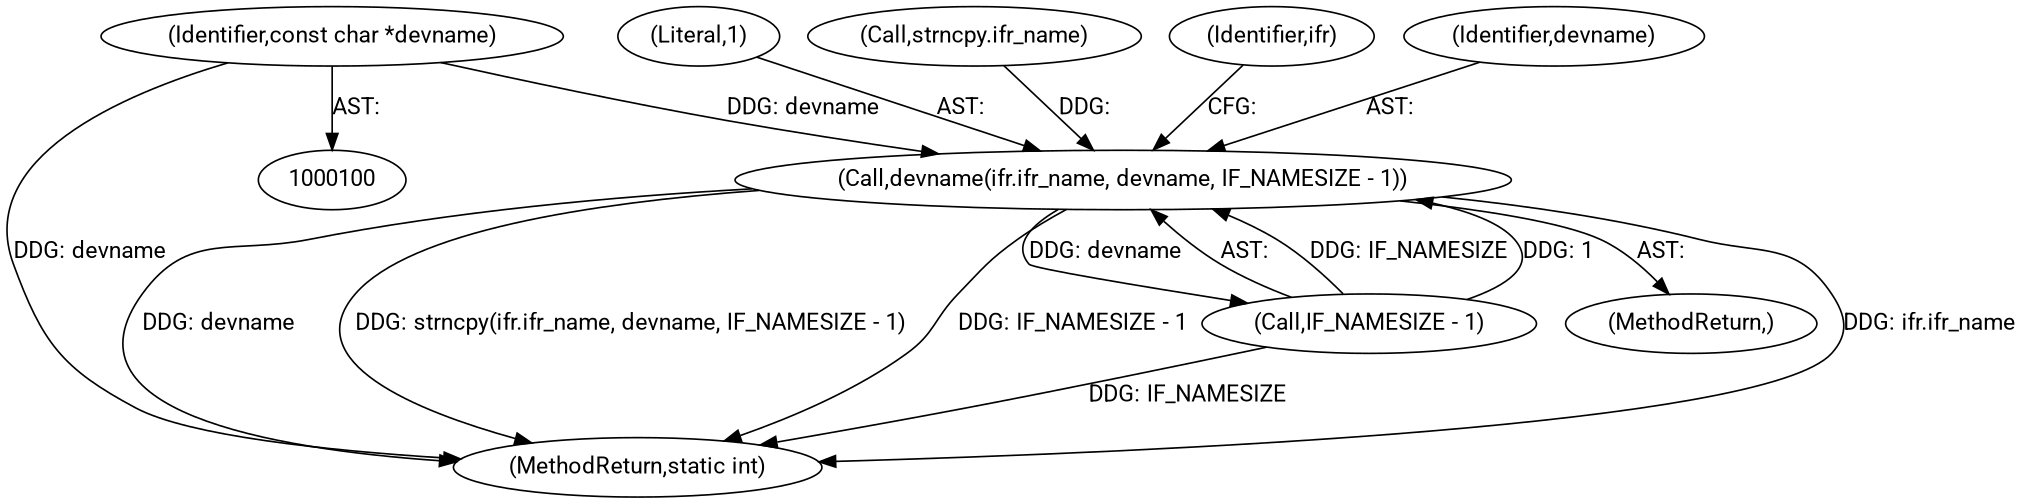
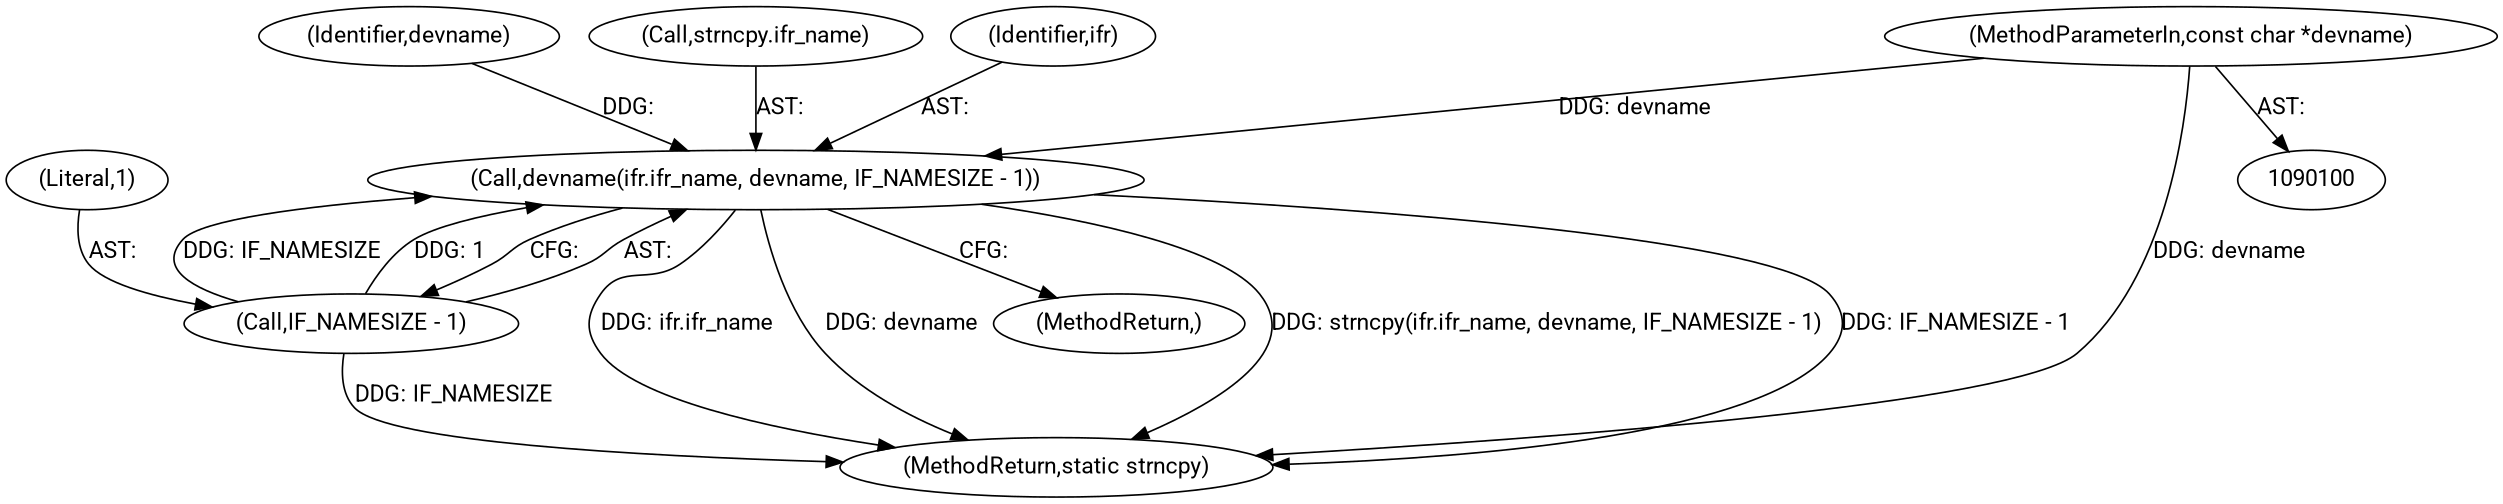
(332, 36) -> (2191, 36)
(891, 101) -> (113, 281)
(1088, 108) -> (784, 108)
(1235, 108) -> (949, 108)
(1394, 108) -> (632, 108)
(332, 180) -> (2311, 180)
(1106, 252) -> (558, 252)
(1665, 252) -> (987, 252)
(638, 467) -> (1056, 467)
